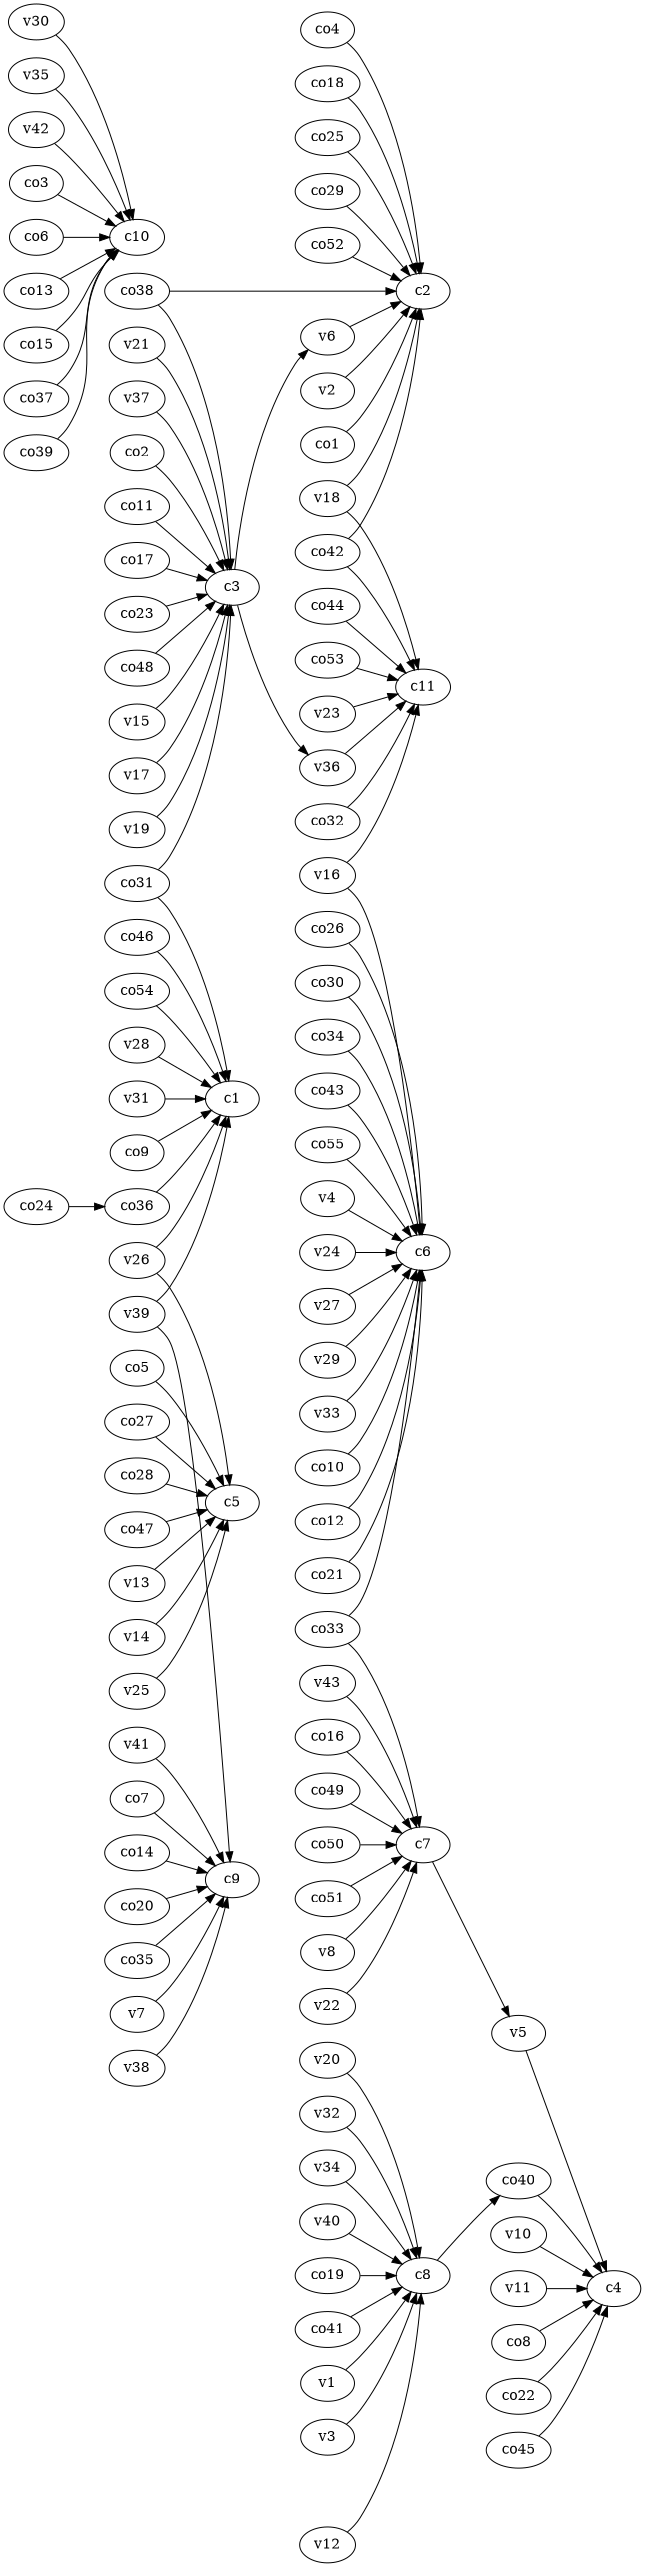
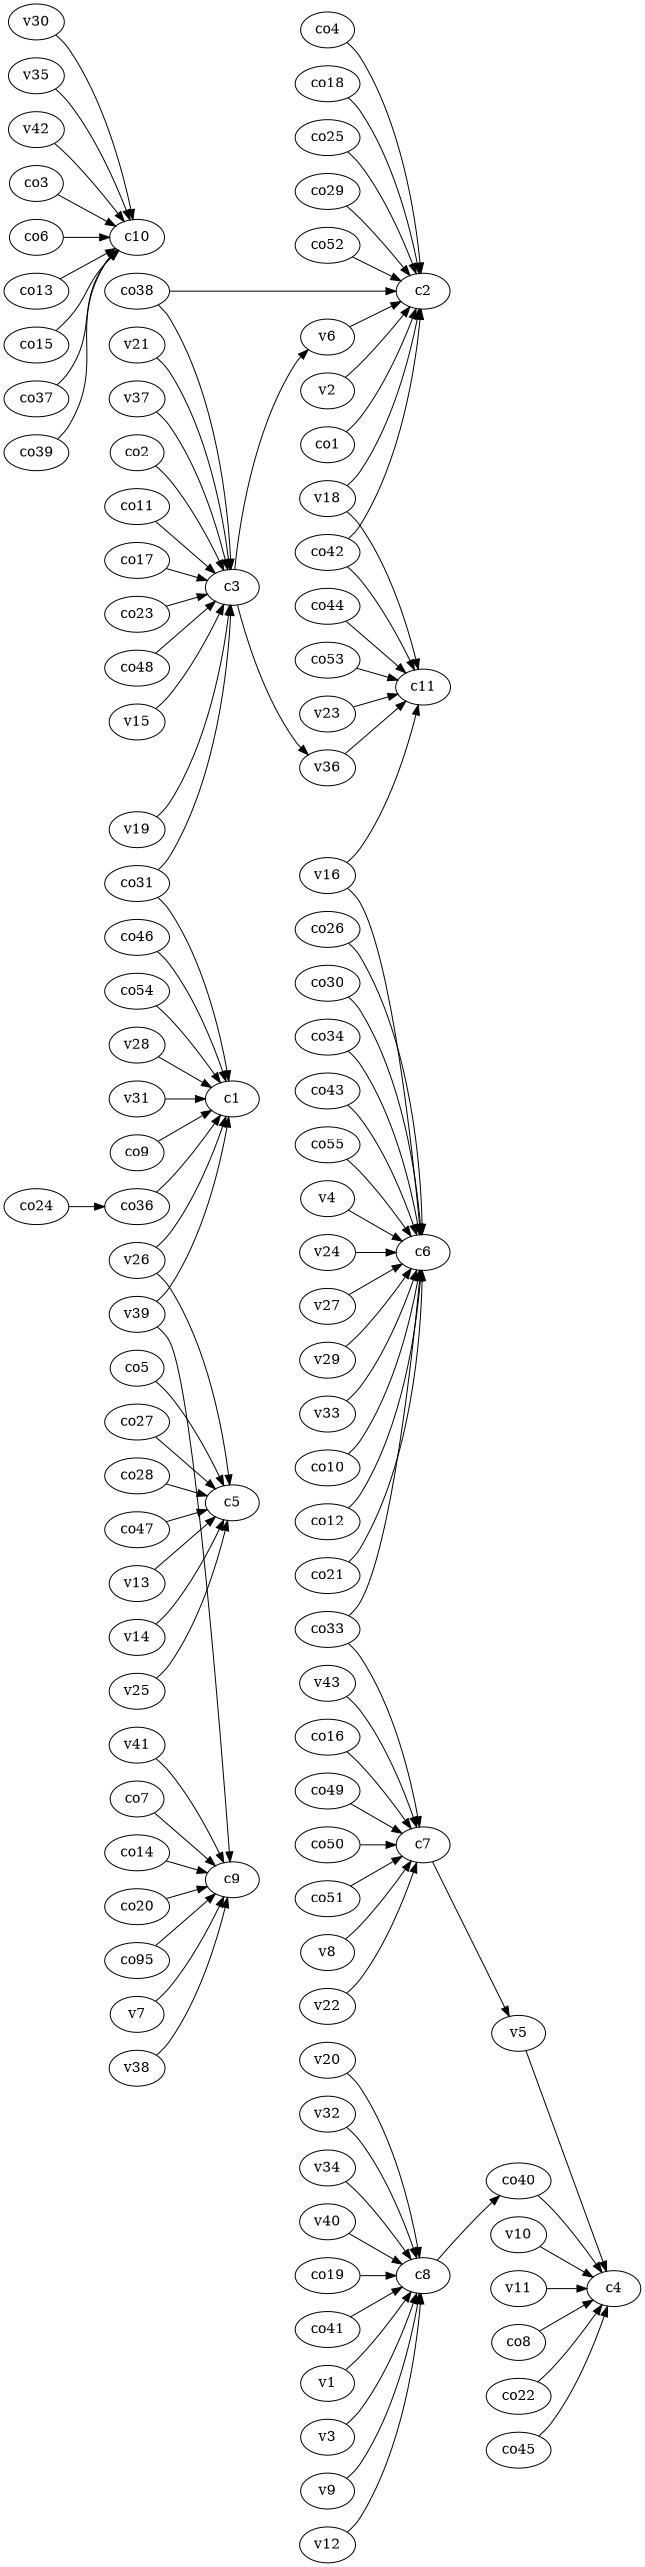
(137, 776) -> none
(328, 822) -> none
(137, 1961) -> (137, 1961)
none -> (328, 2491)
